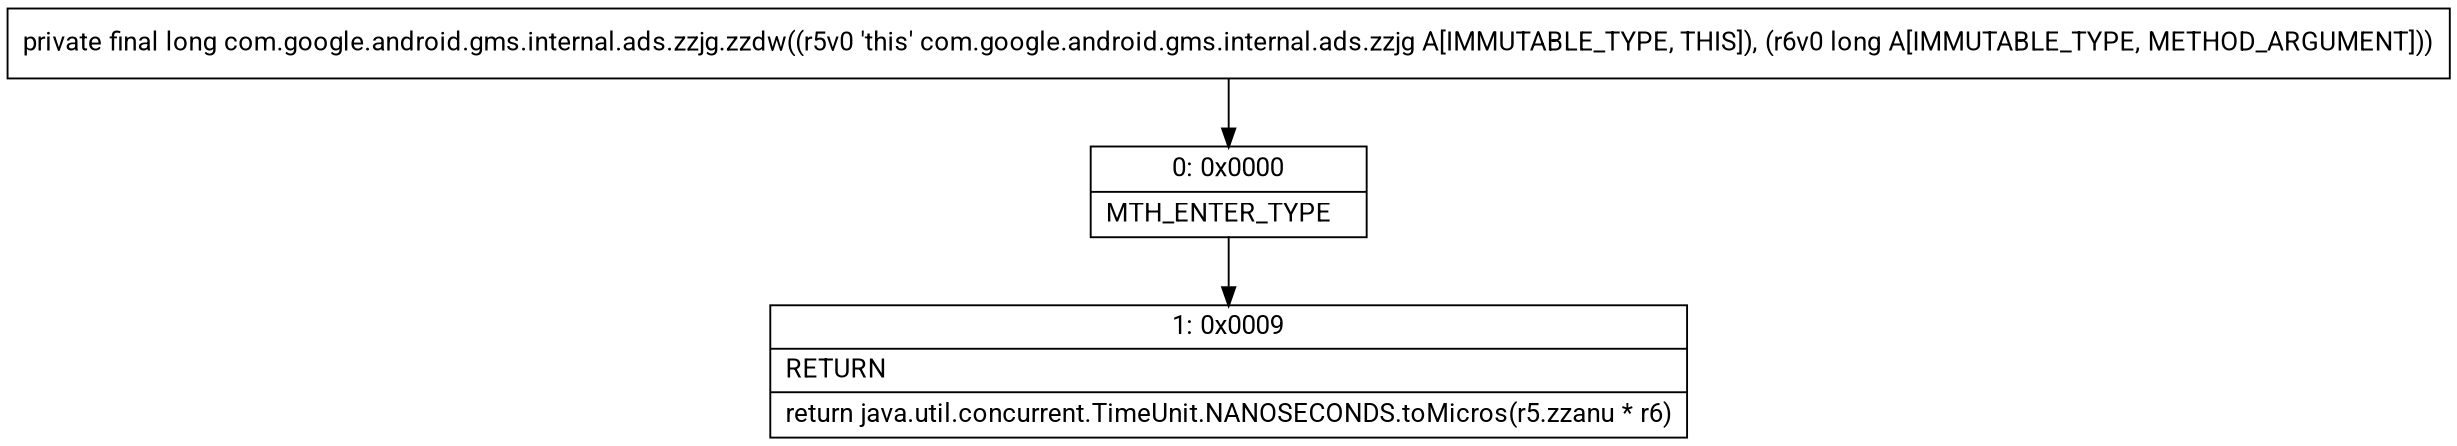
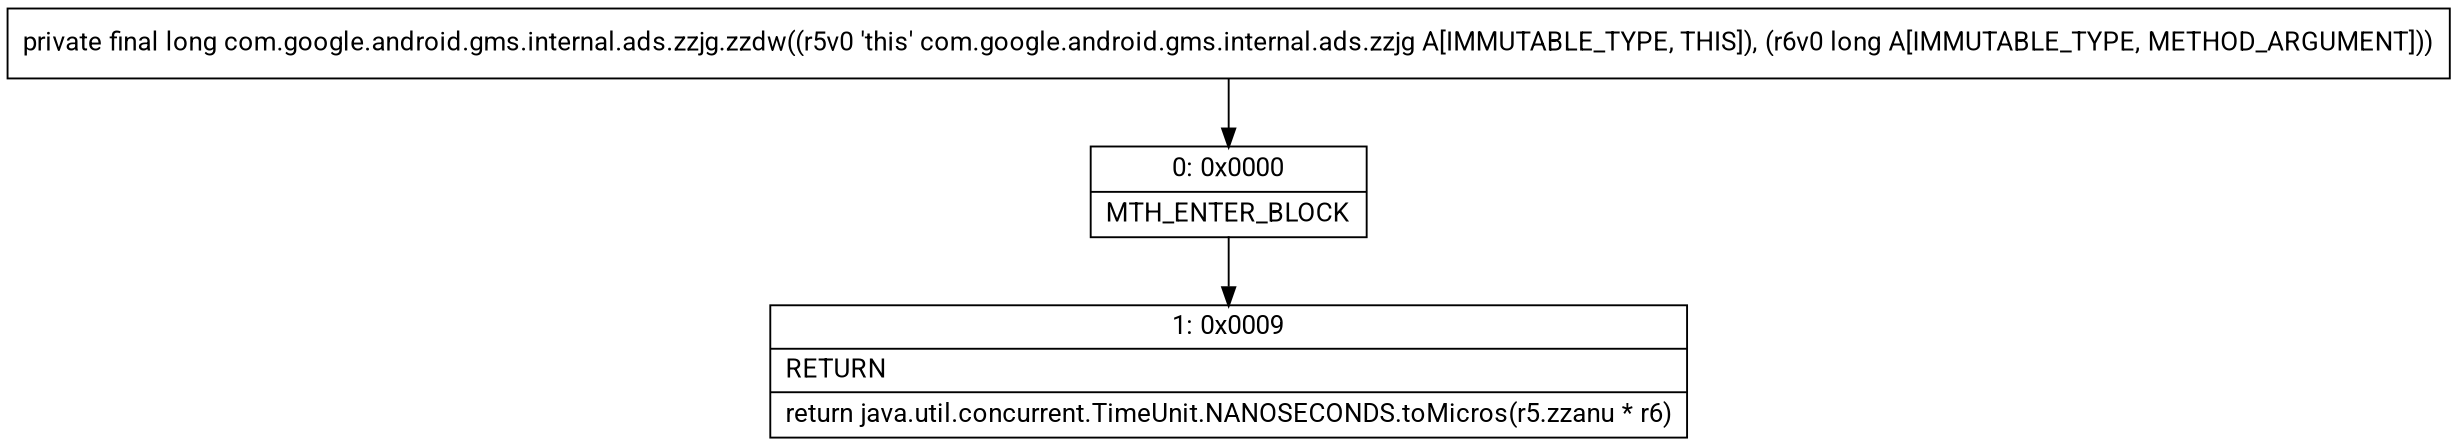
(1219, 214) -> (1229, 214)
